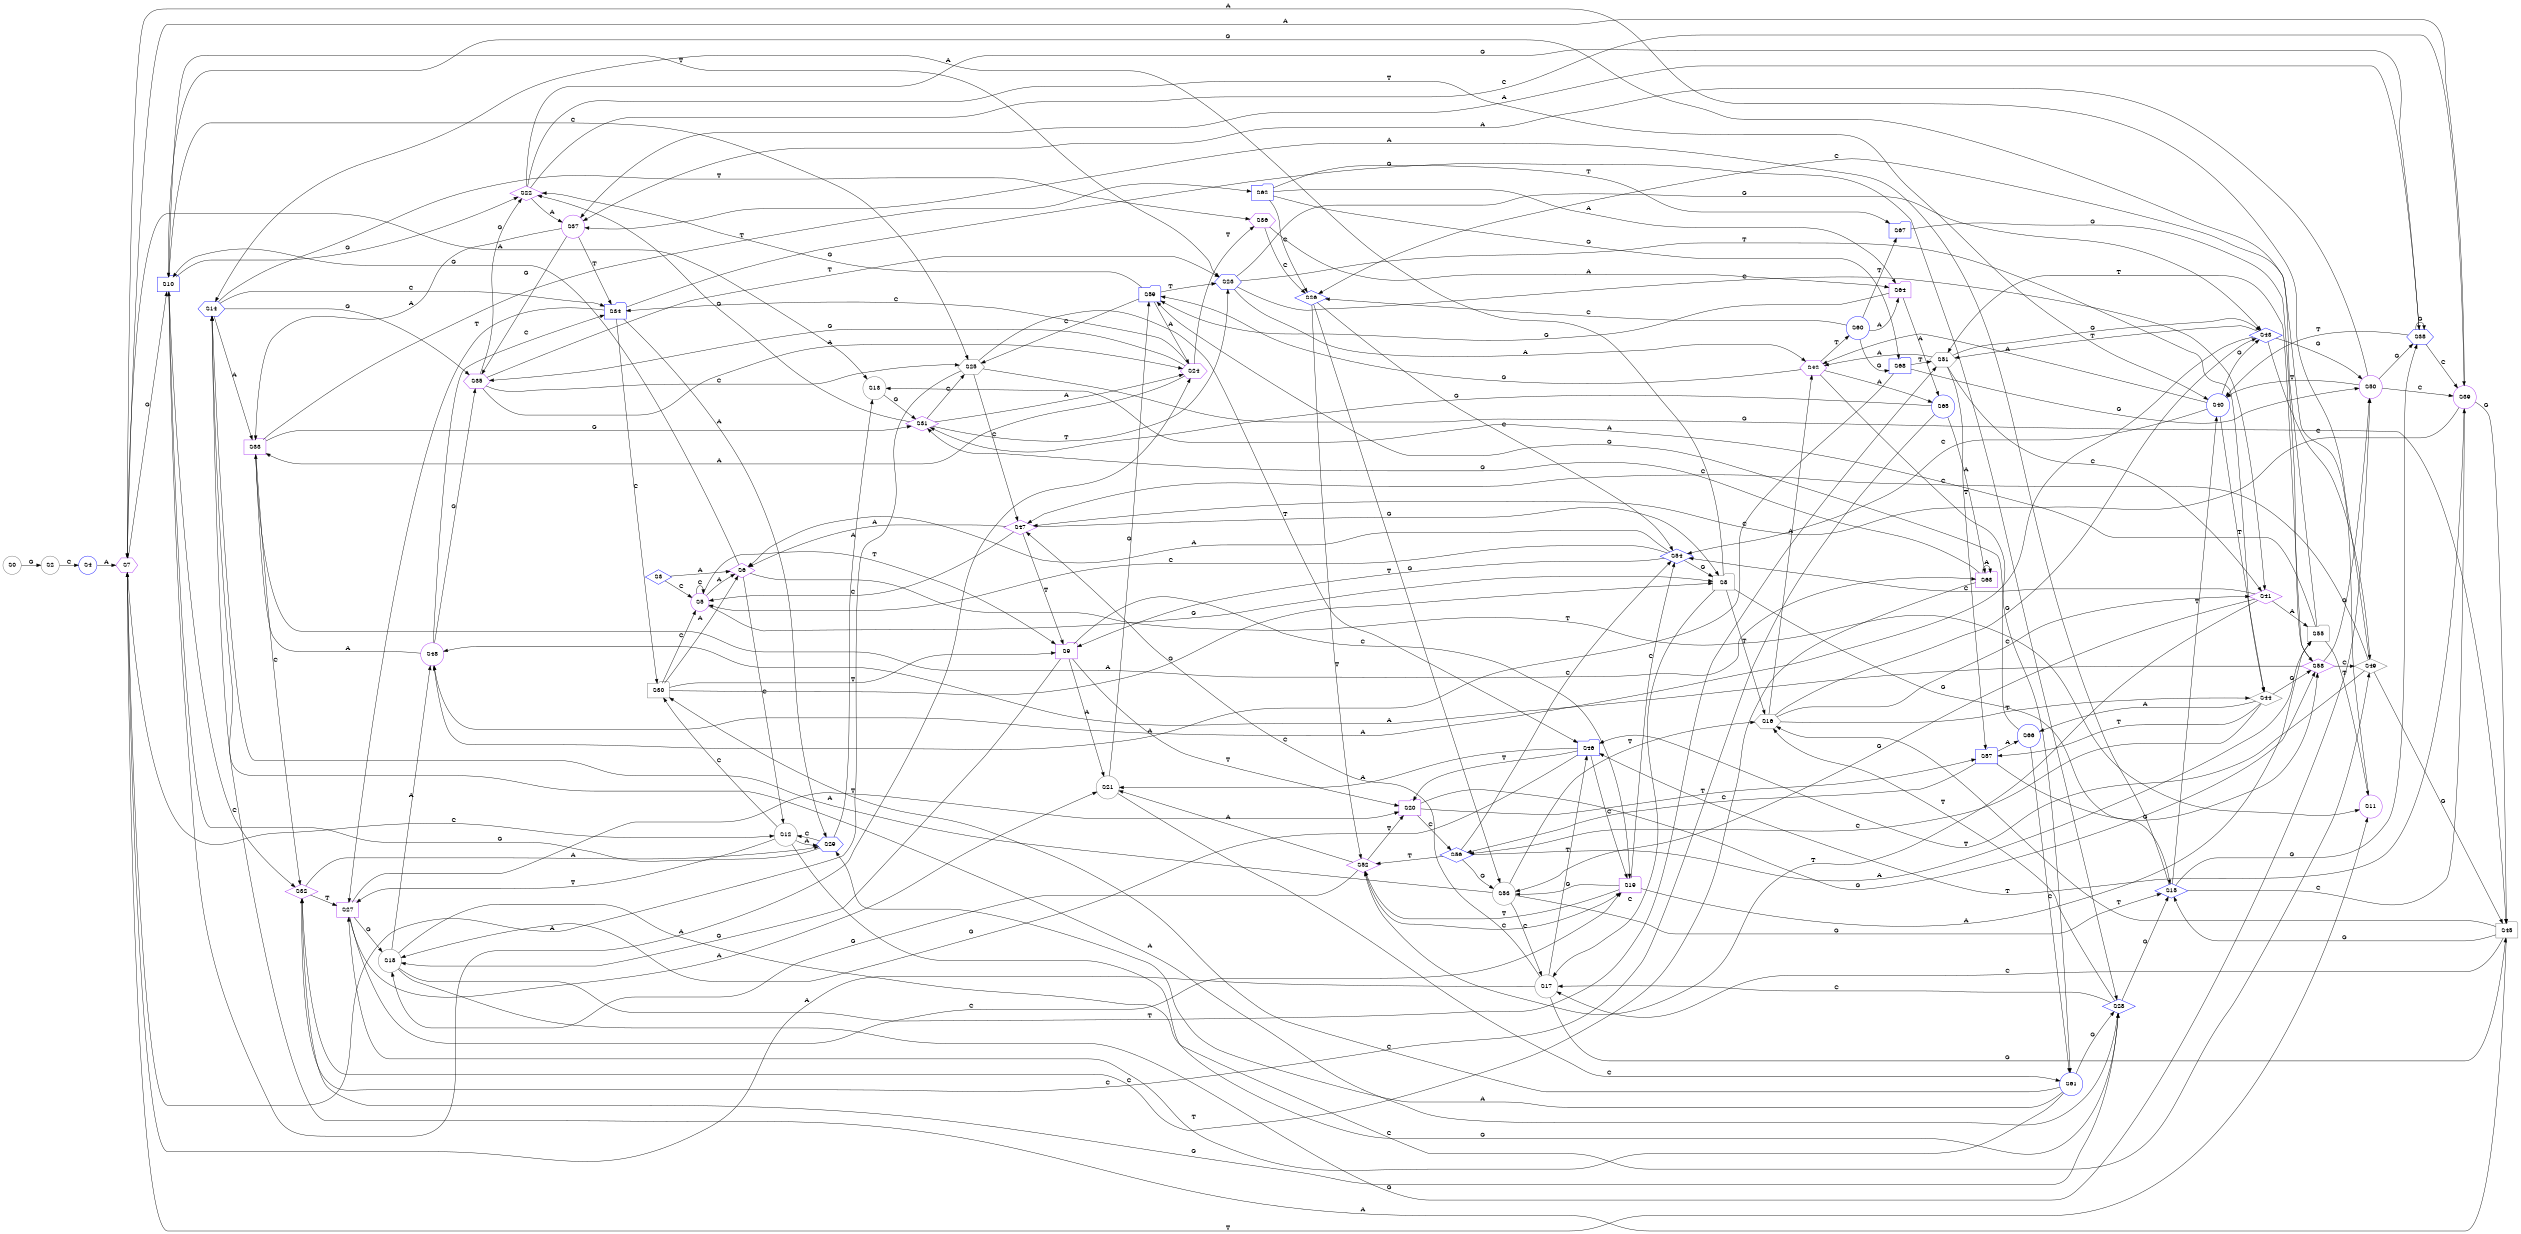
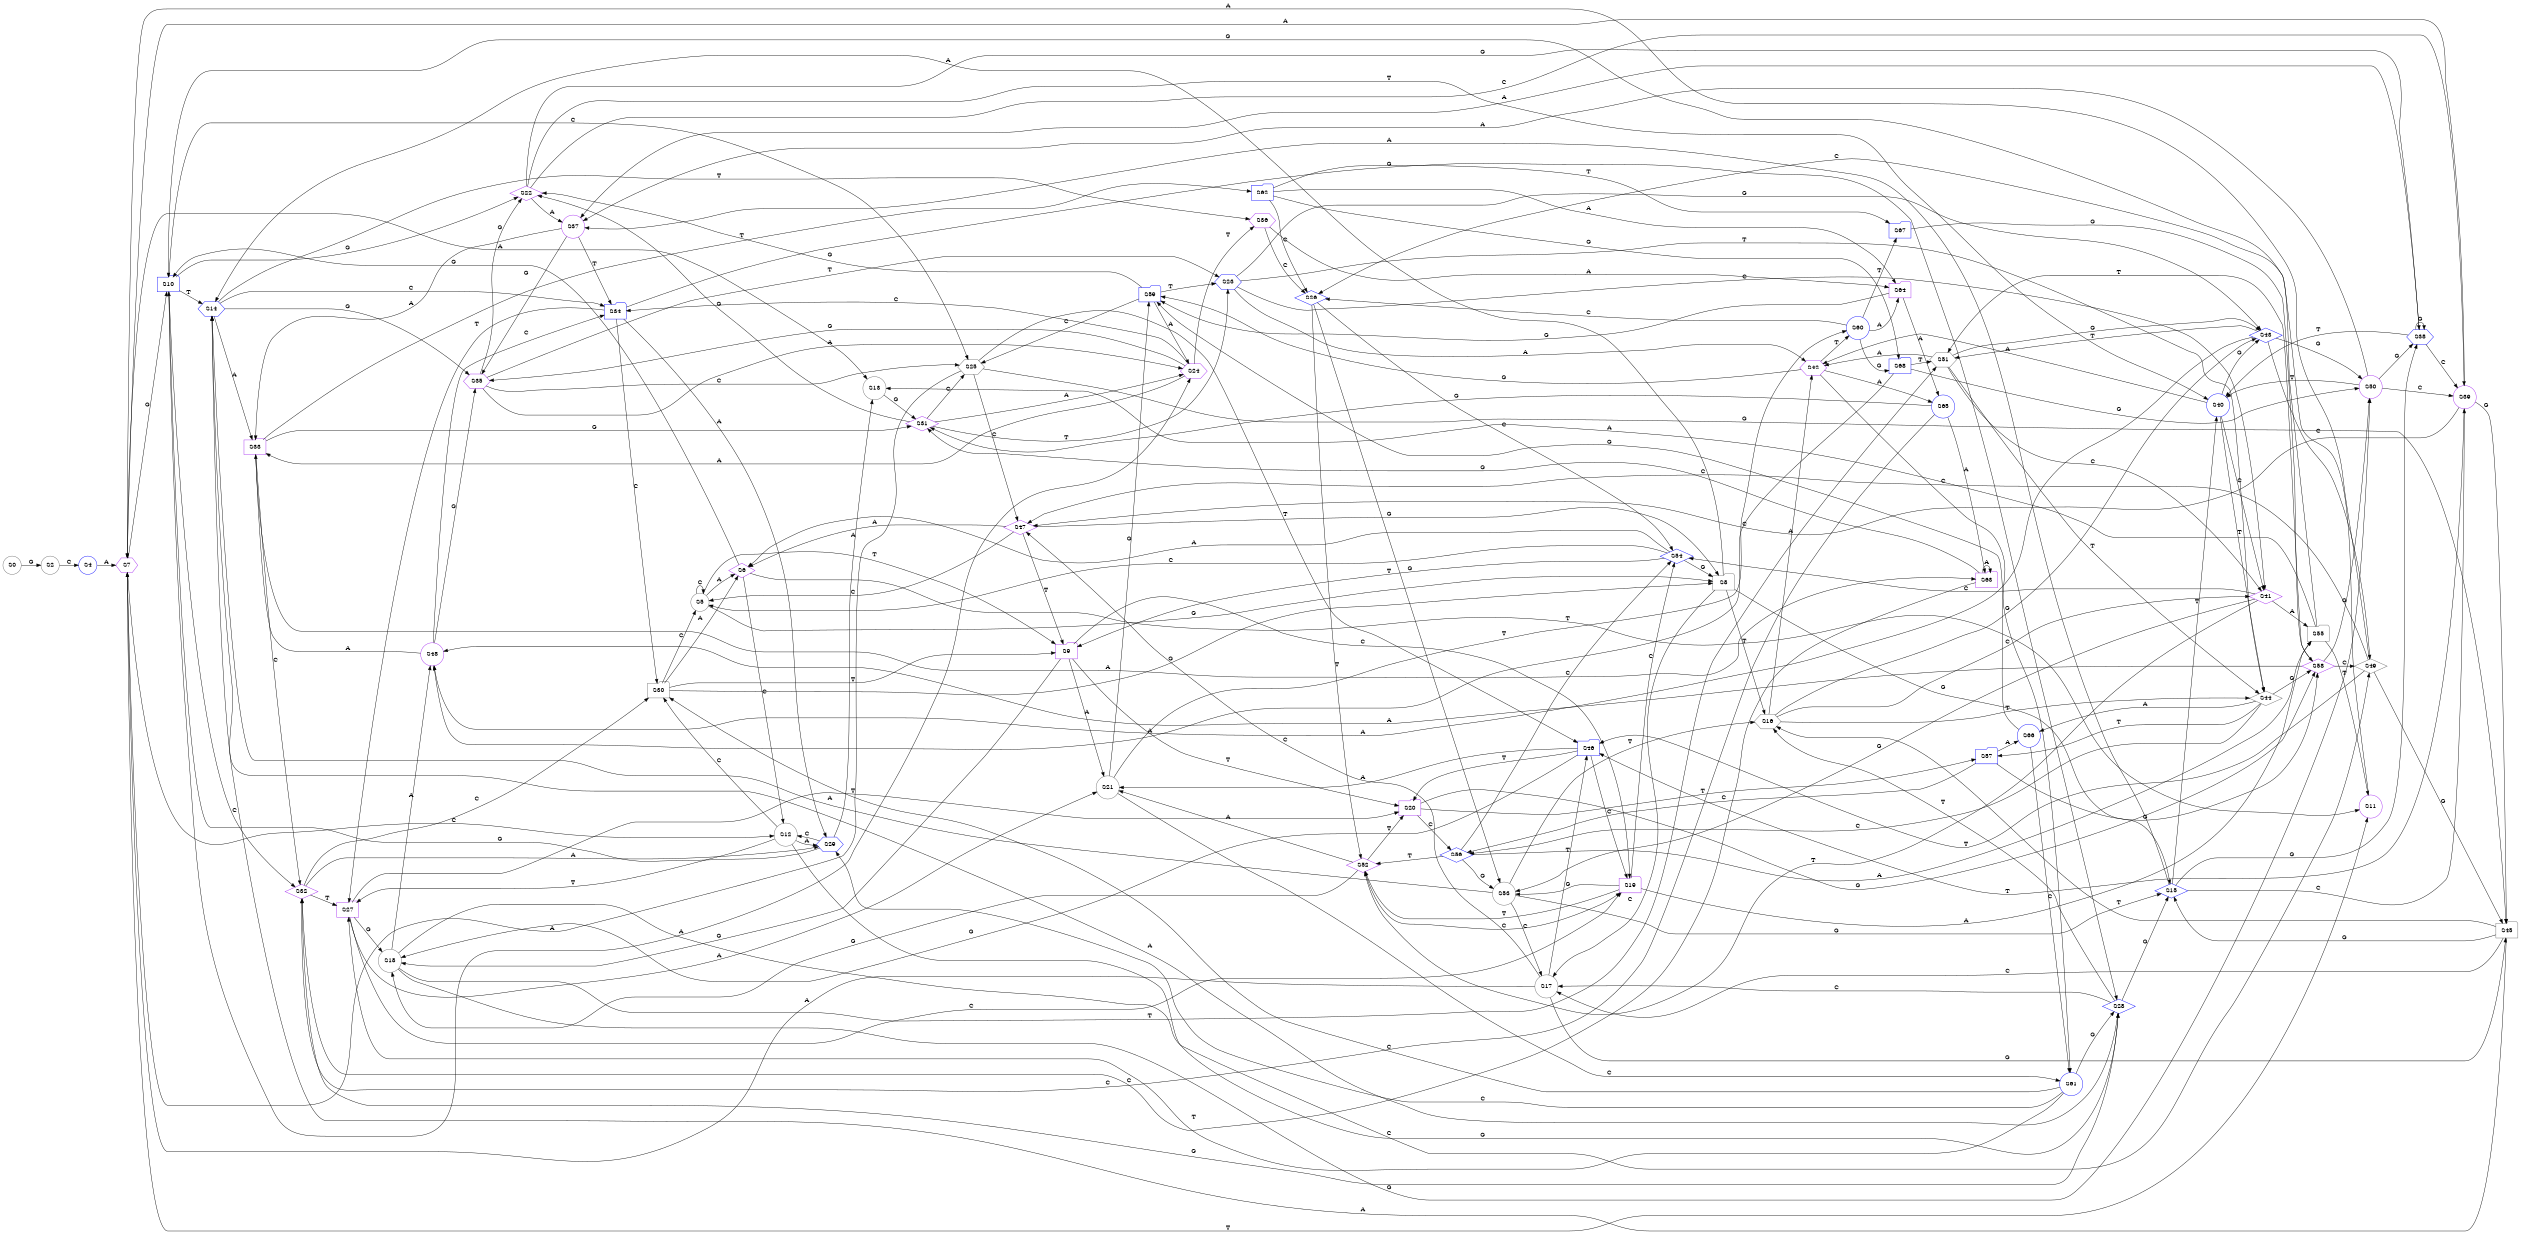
(629, 55) -> (189, 296)
(1941, 454) -> (2245, 514)
(1969, 555) -> (2086, 545)
(658, 577) -> none
(700, 602) -> (700, 602)
none -> (1556, 629)
none -> (478, 807)
(1483, 1099) -> (1483, 1099)
